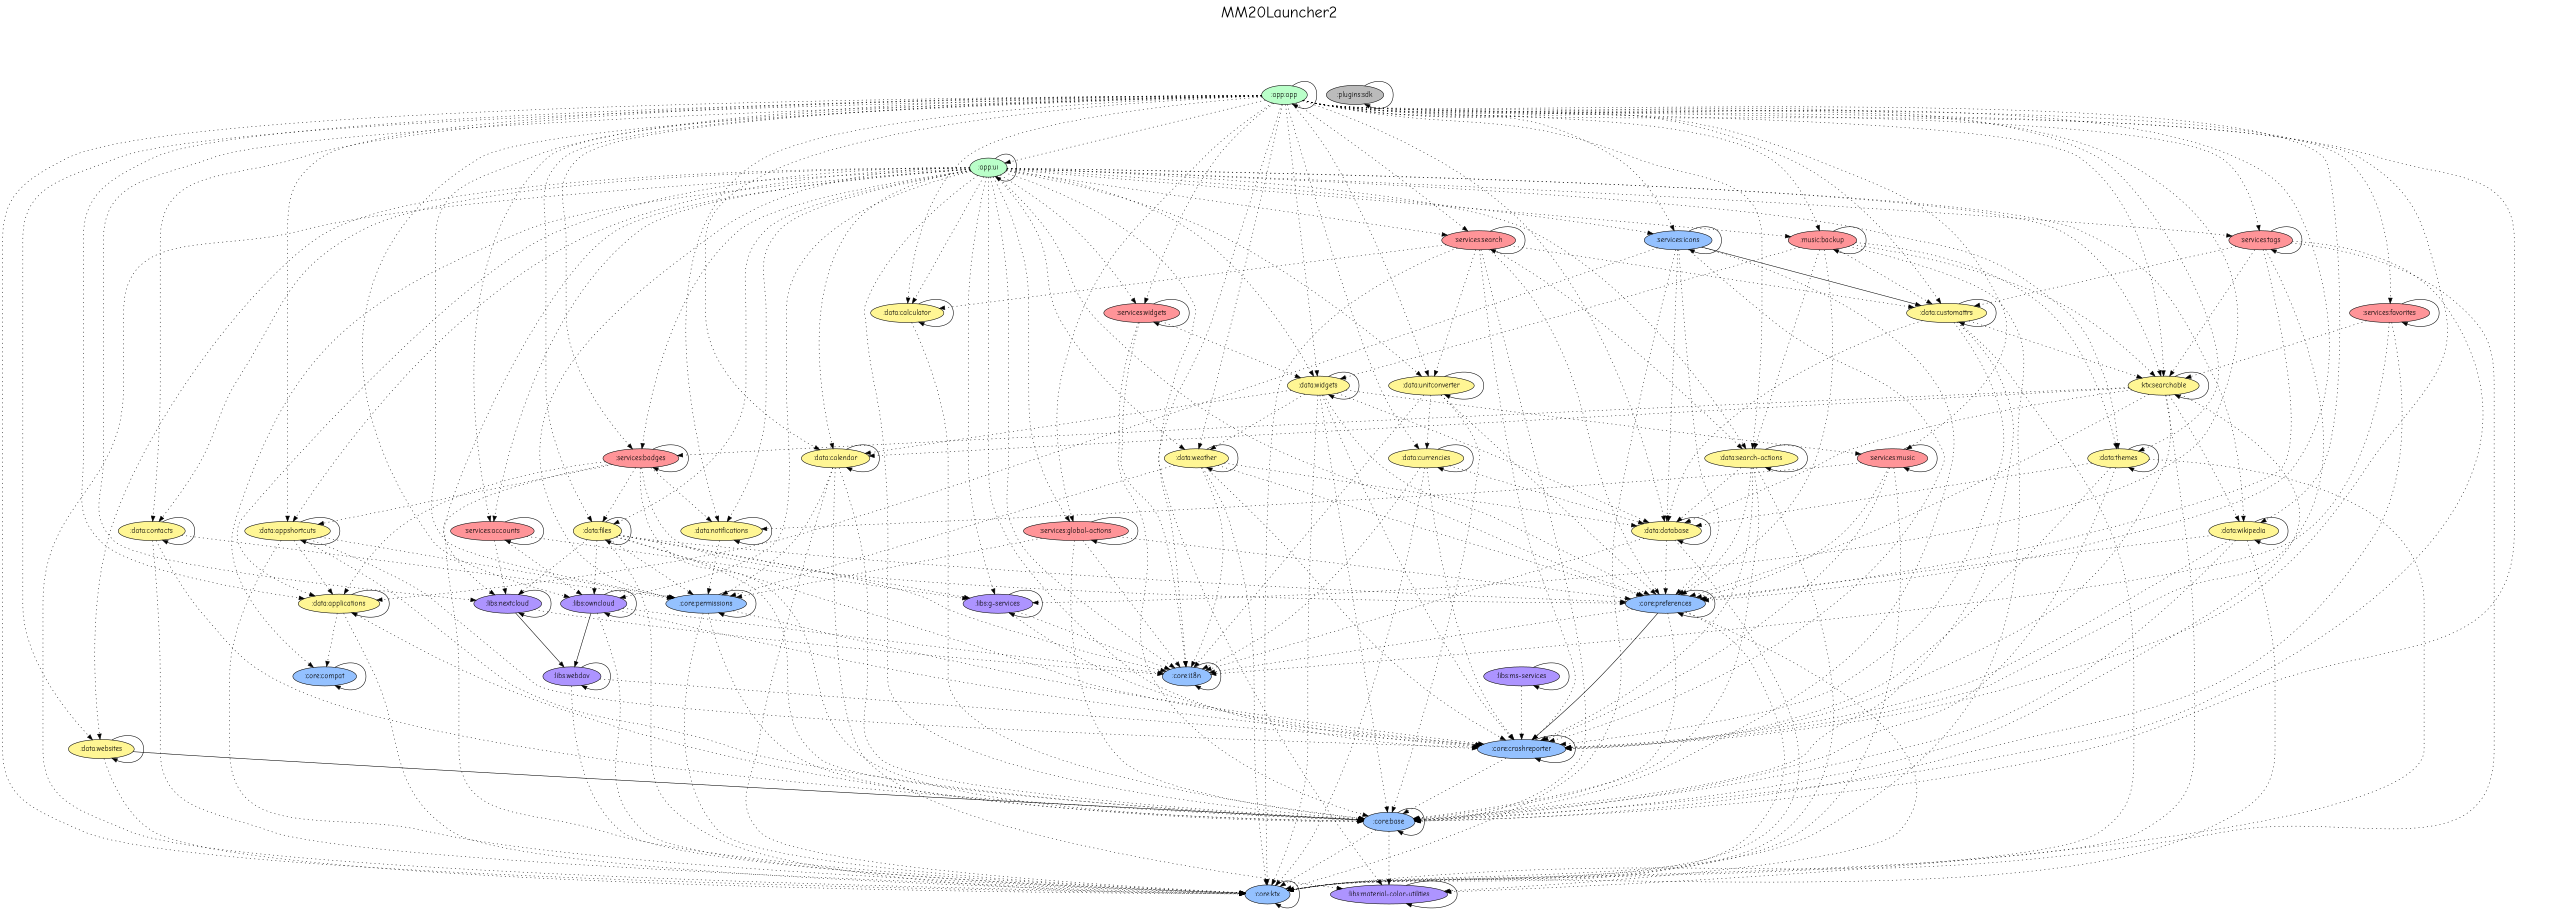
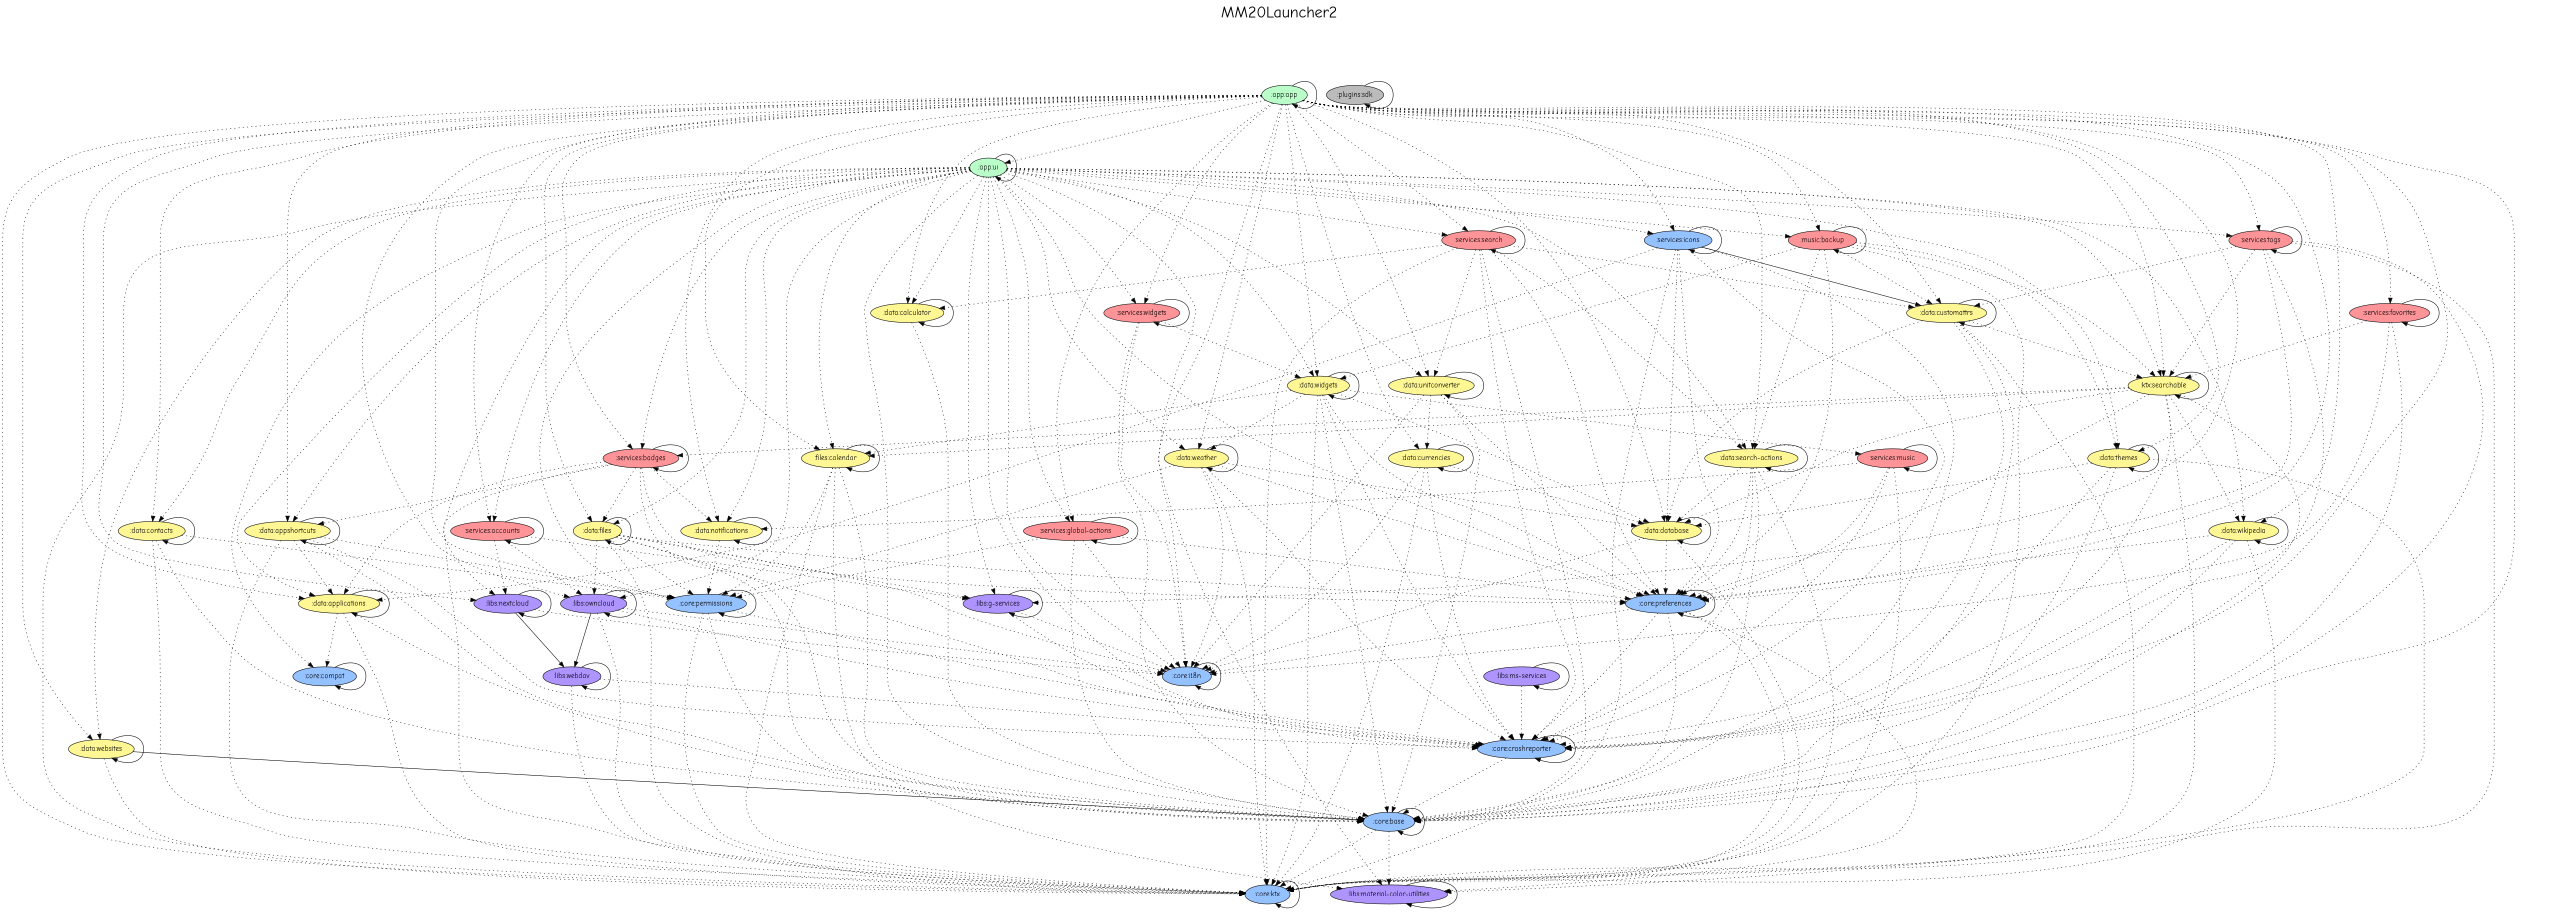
(1771, 144) -> none
(836, 458) -> (836, 458)
(555, 565) -> none
(1600, 677) -> (1600, 677)
